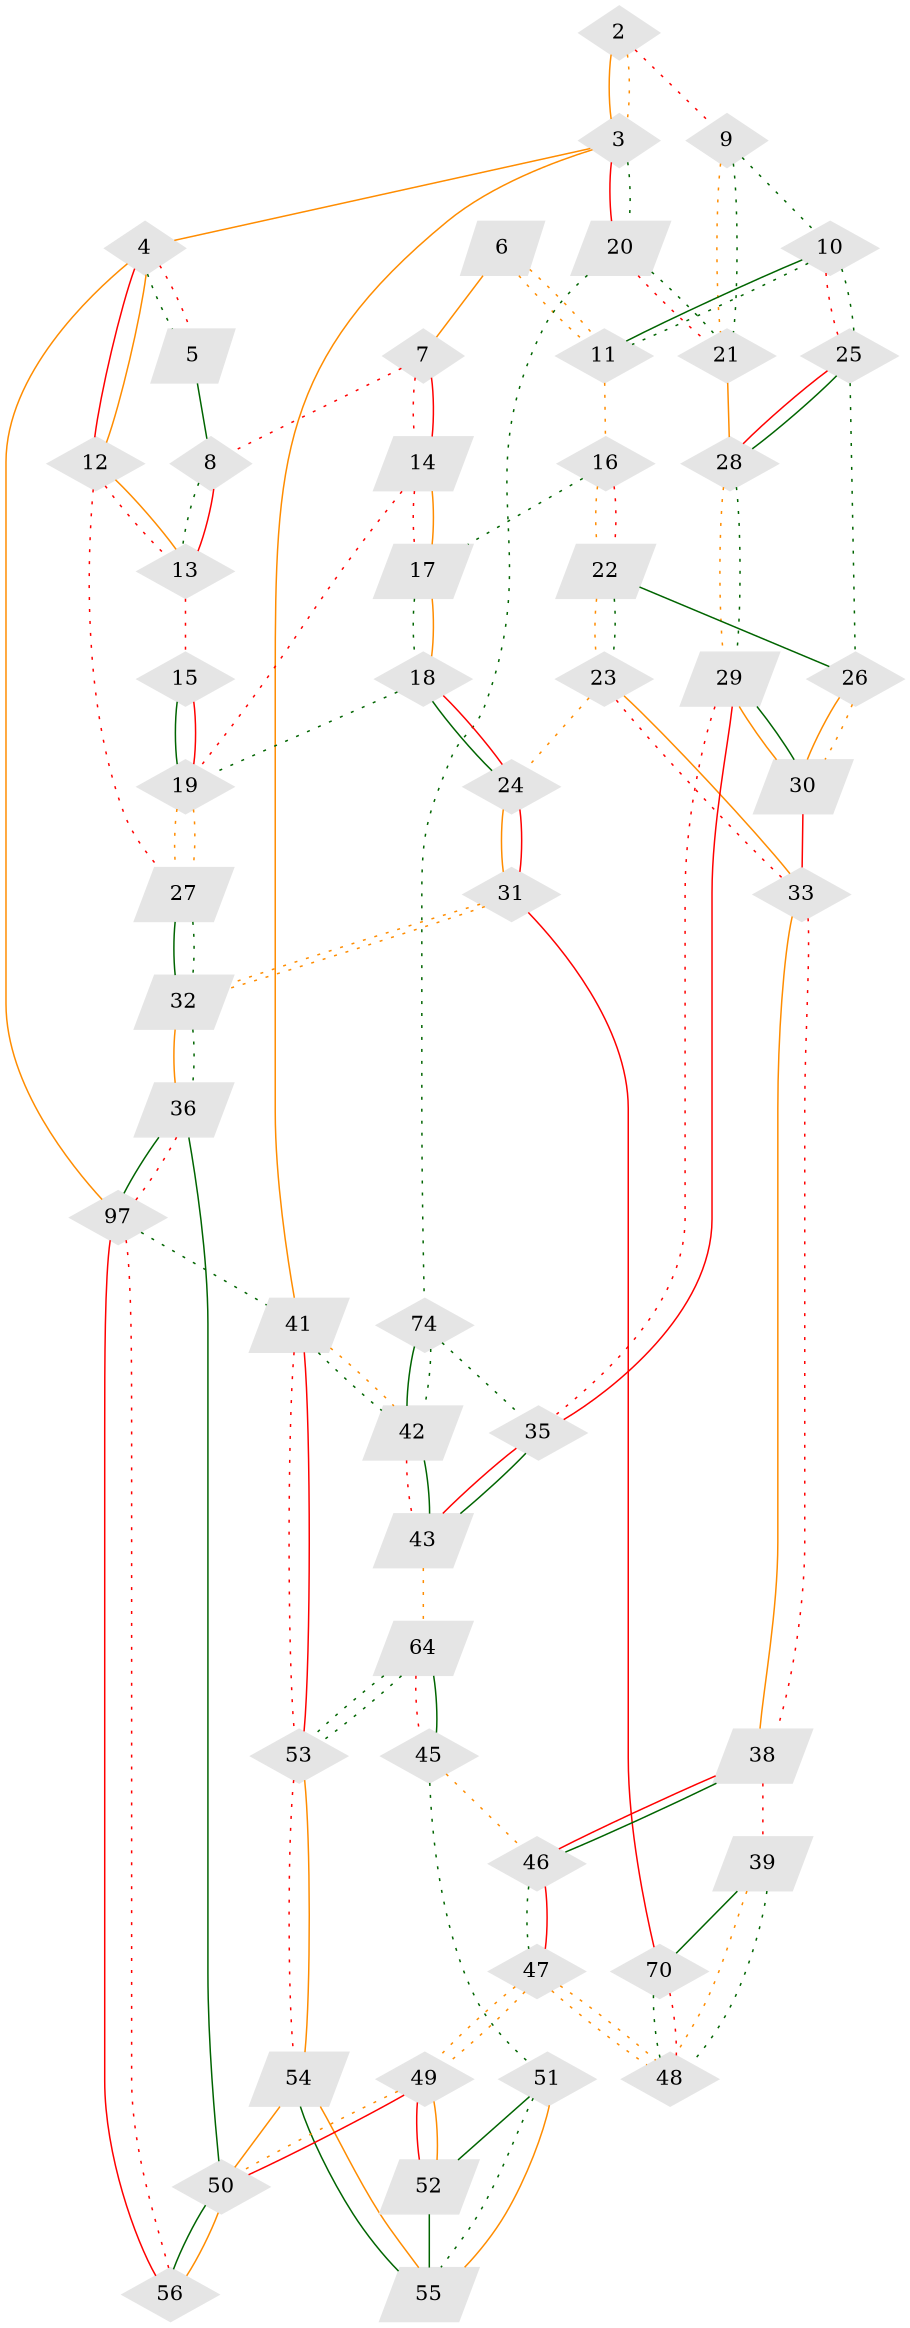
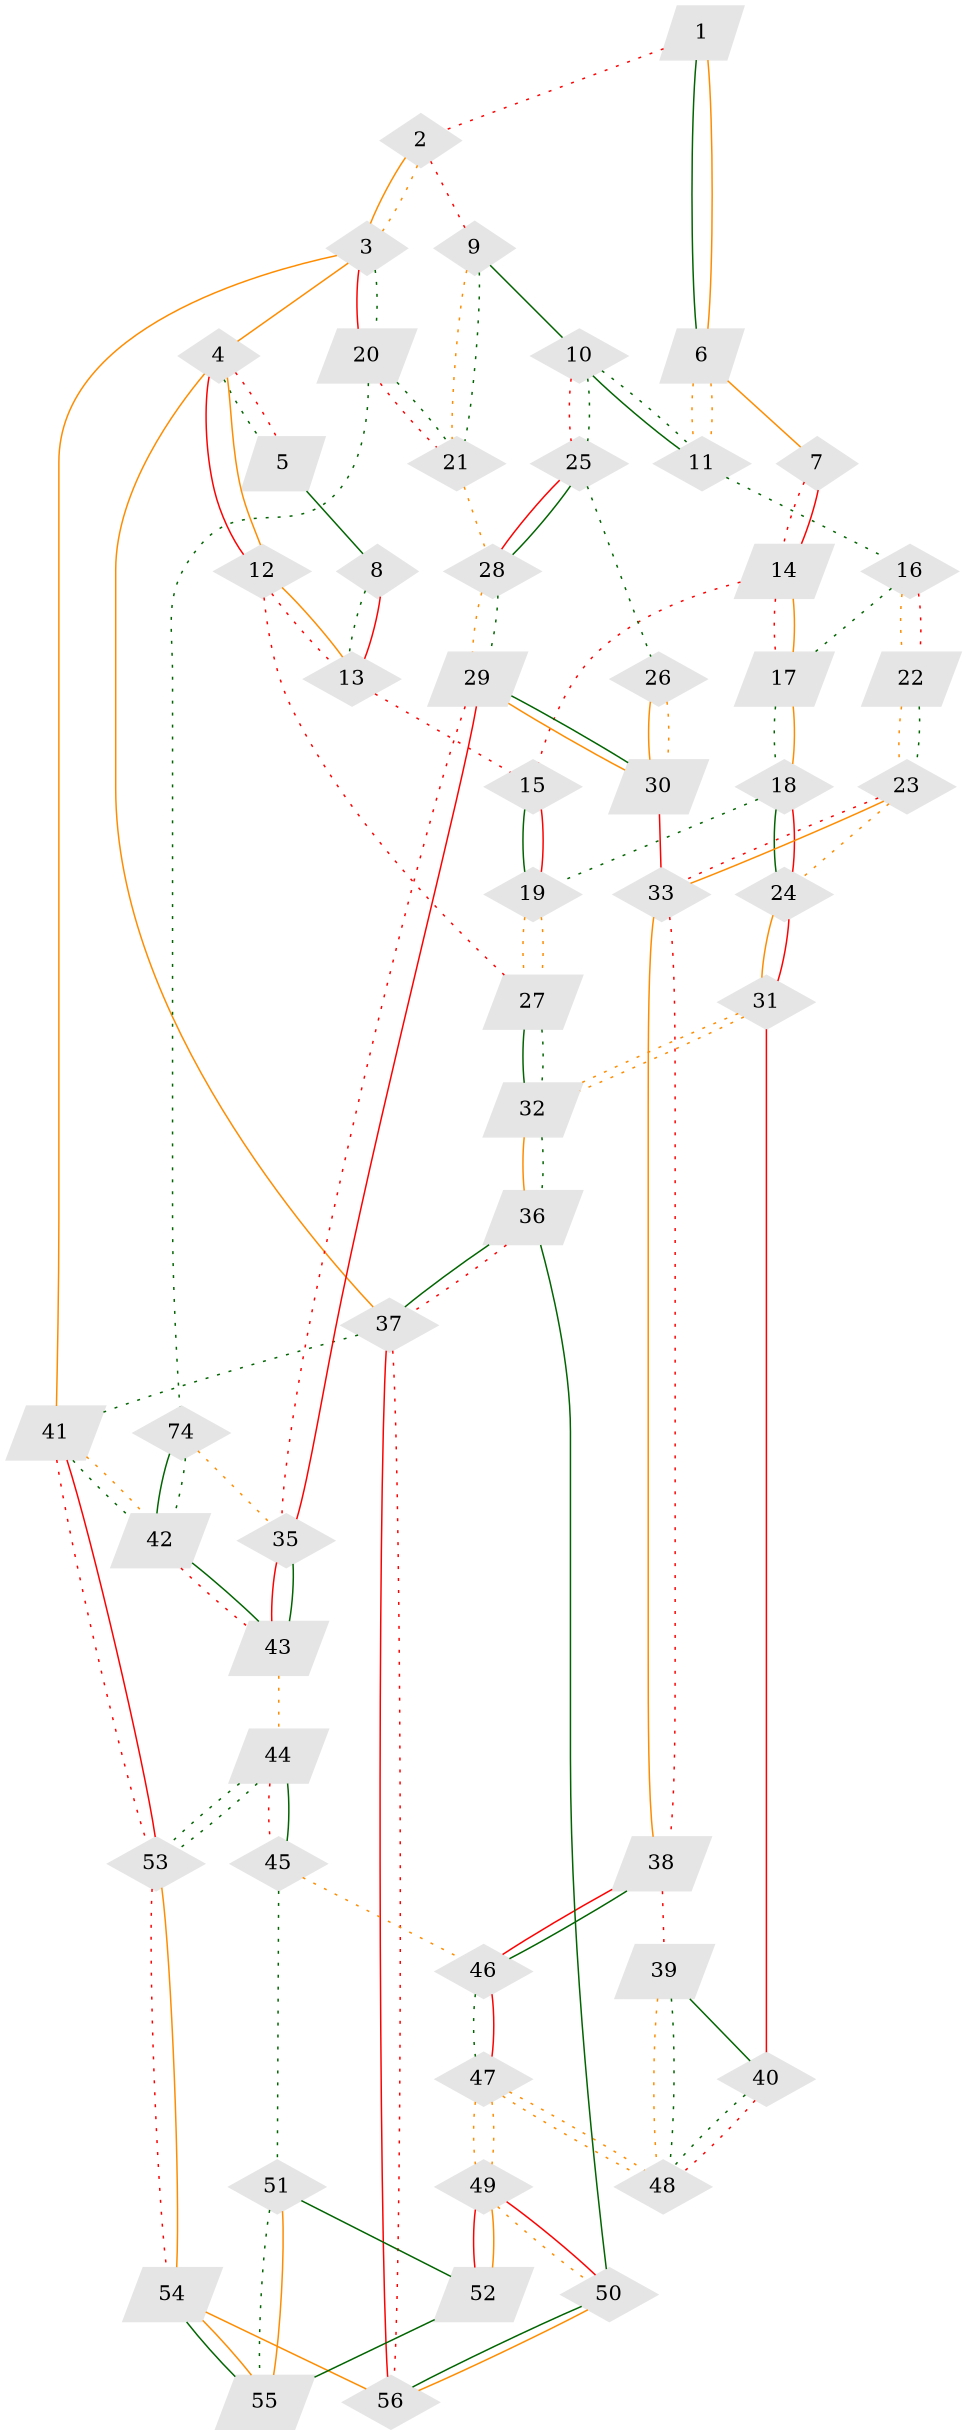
none -> (702, 33)
(778, 194) -> (526, 301)
(317, 410) -> none
(605, 410) -> (822, 526)
(728, 410) -> (475, 518)
(301, 629) -> (611, 641)
(749, 633) -> none
(118, 1218) -> (389, 1325)
(482, 1379) -> (234, 1487)
(423, 1648) -> (279, 1756)
(660, 1972) -> (766, 2079)
(257, 2137) -> (286, 2351)
